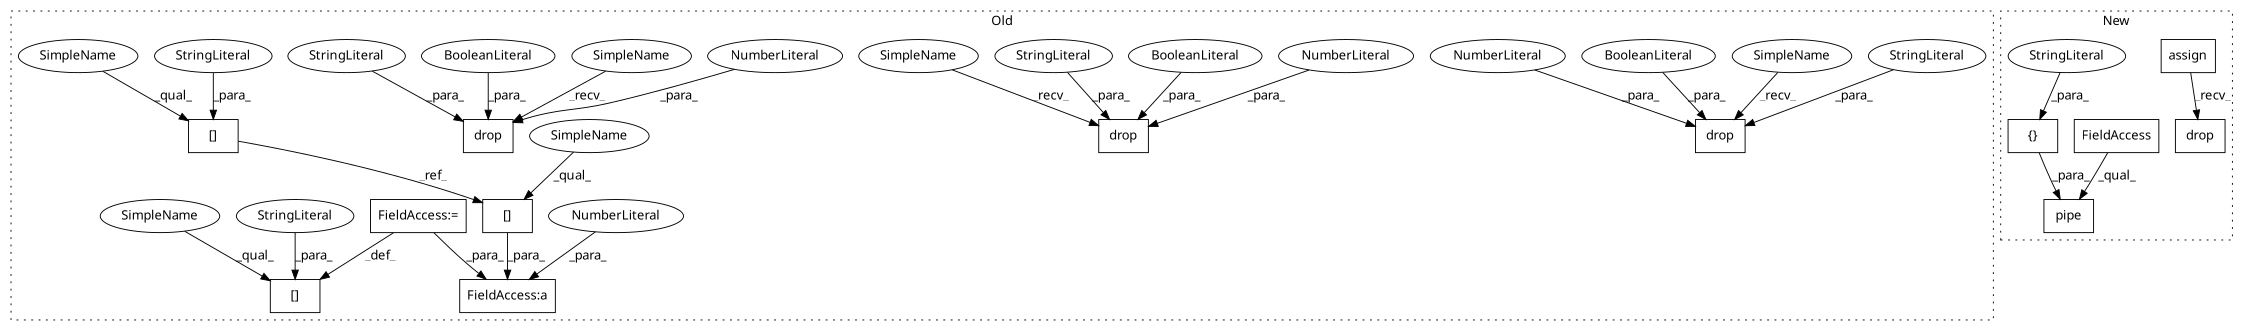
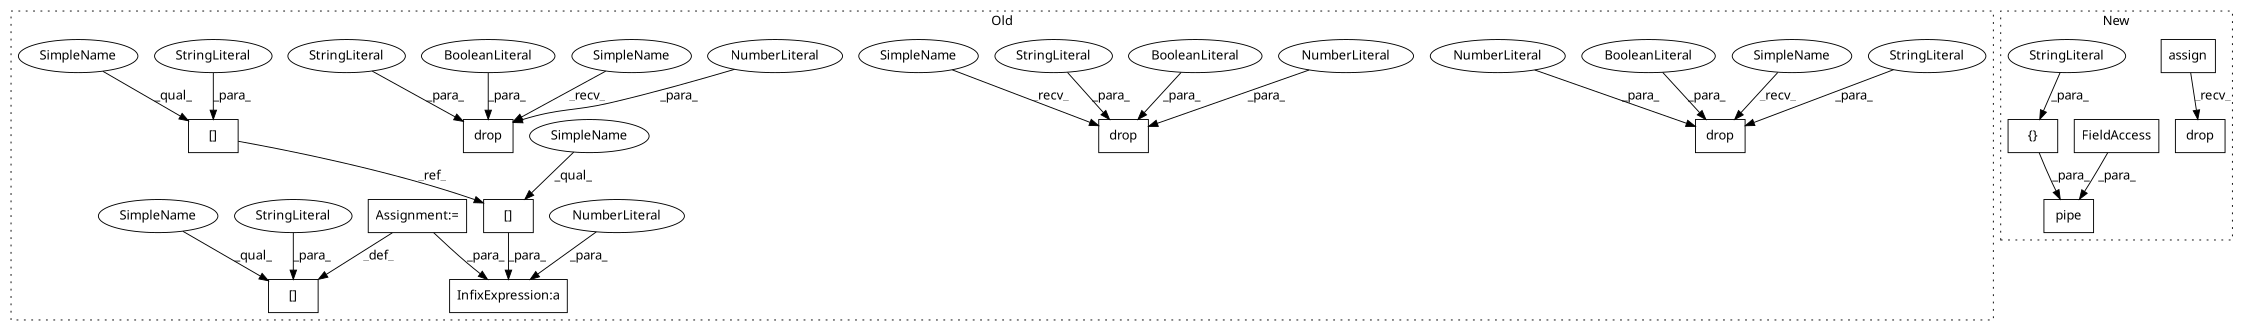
(2117, 176) -> (2117, 176)
(418, 216) -> (417, 216)
(508, 296) -> (508, 296)
